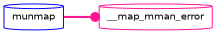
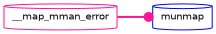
(77, 17) -> (131, 17)
